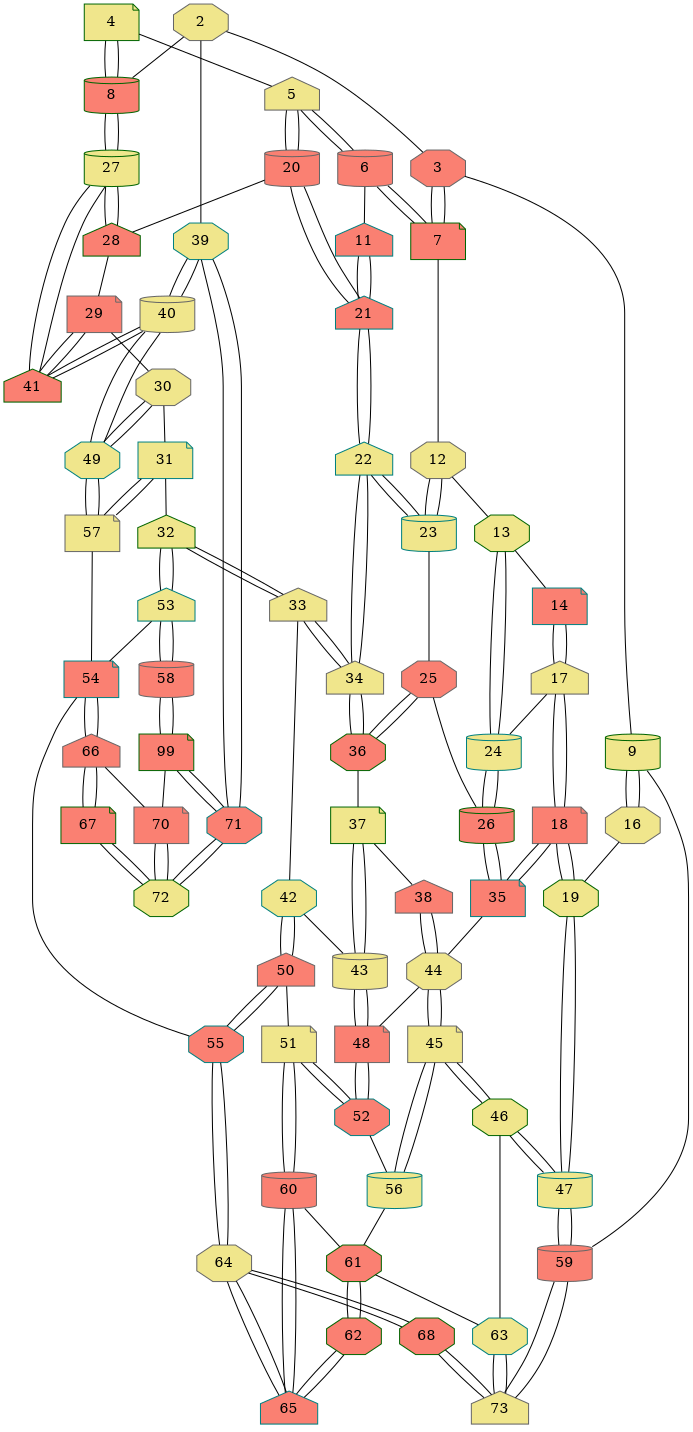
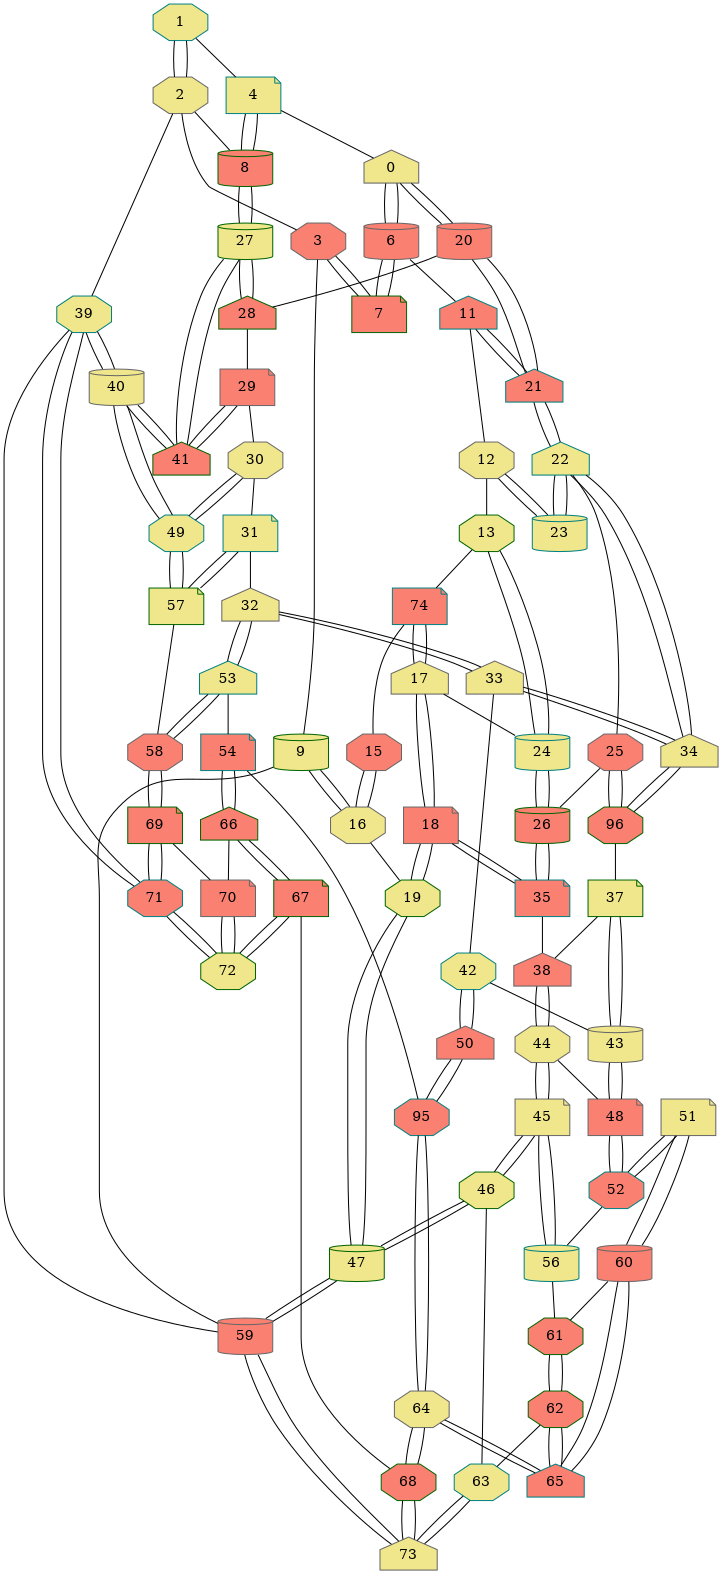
(112, 22) -> (253, 95)
none -> (180, 22)
(292, 95) -> (391, 168)
(438, 351) -> (477, 385)
(92, 533) -> (176, 606)
(166, 533) -> (250, 606)
(92, 606) -> (166, 679)
(429, 606) -> (614, 600)
(560, 606) -> (420, 606)
(166, 679) -> (155, 752)
(91, 752) -> (229, 825)
(166, 752) -> (155, 825)
(358, 752) -> (615, 825)
none -> (374, 752)
none -> (4, 890)
(465, 936) -> (542, 935)
(287, 1006) -> none
(216, 1044) -> (422, 1117)
(565, 1190) -> (357, 1263)
none -> (301, 1209)
(427, 1300) -> (519, 1446)
